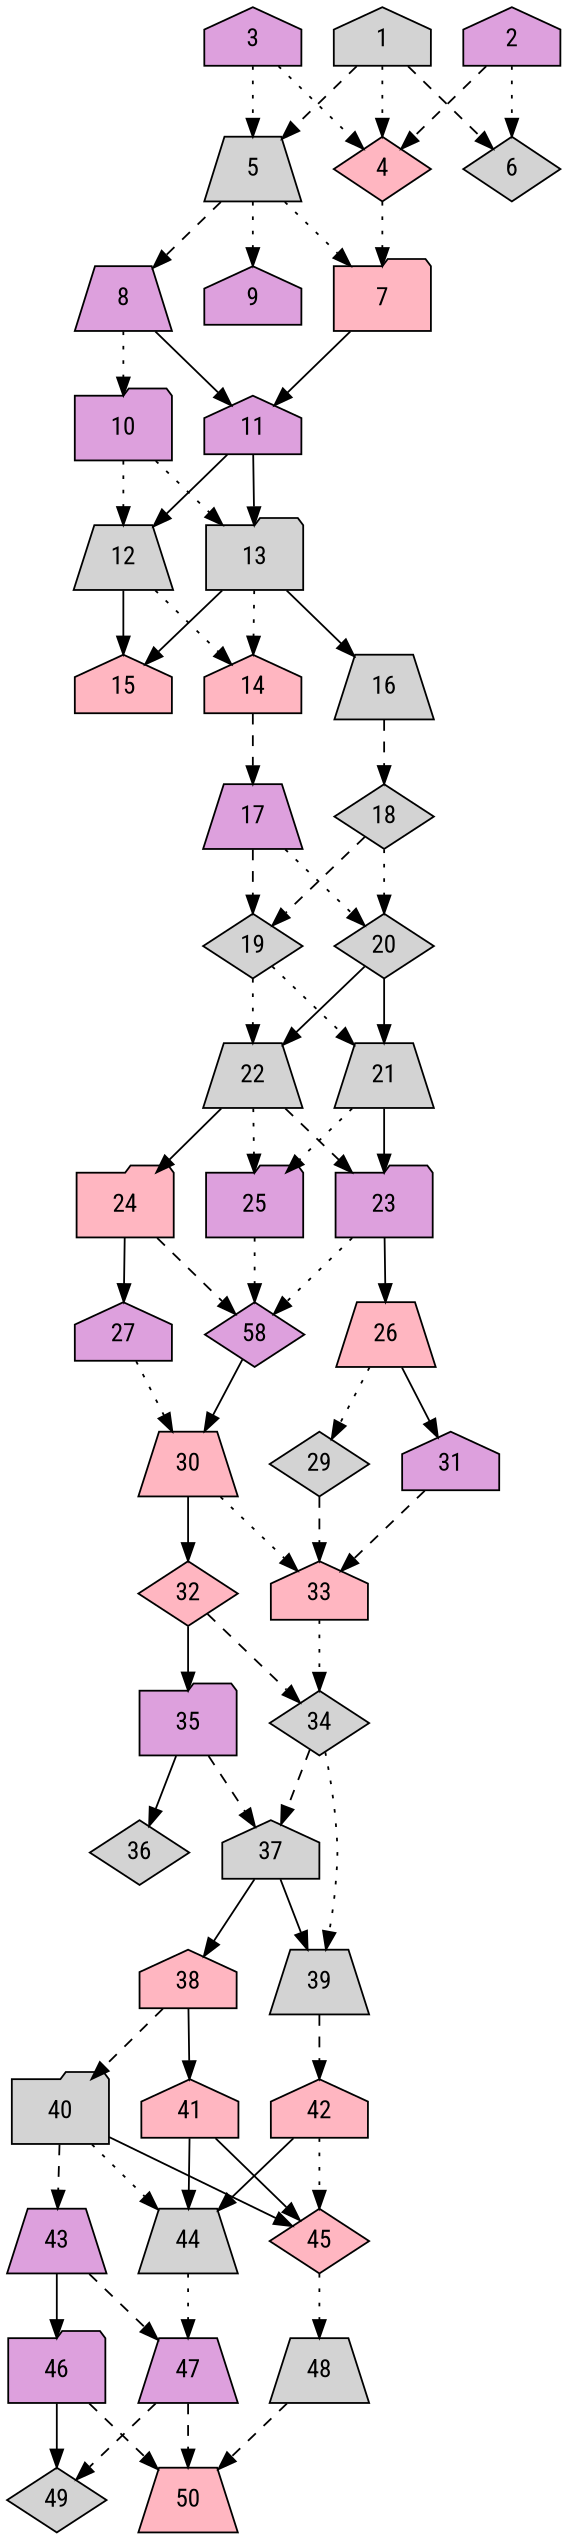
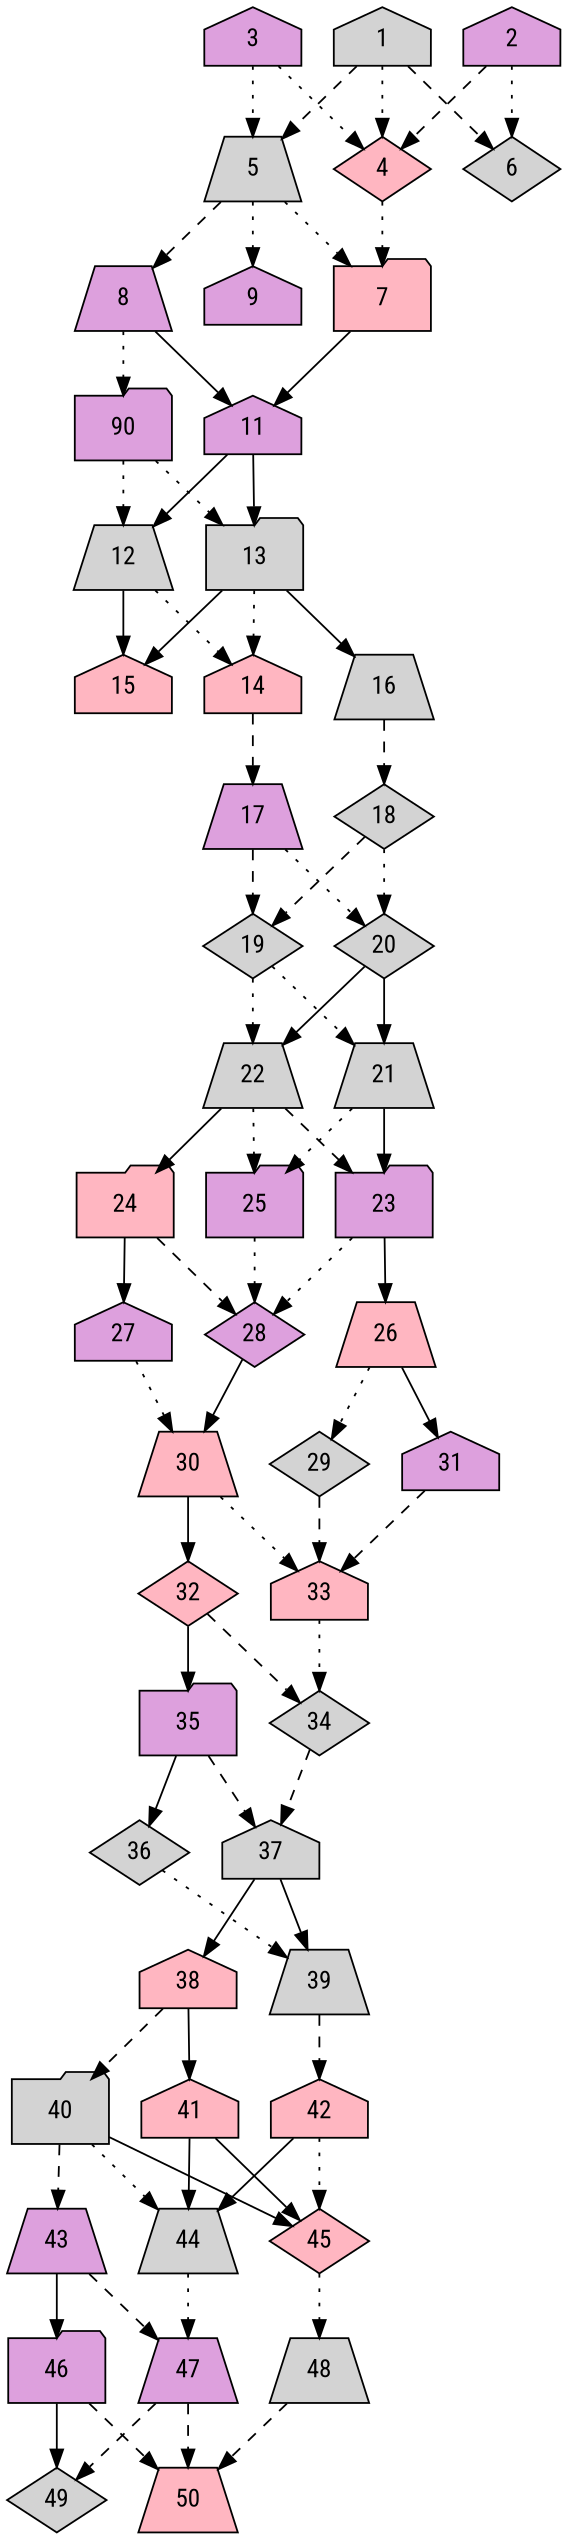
(123, 428) -> (123, 428)
(255, 1335) -> (255, 1335)
(337, 1842) -> (217, 1909)
